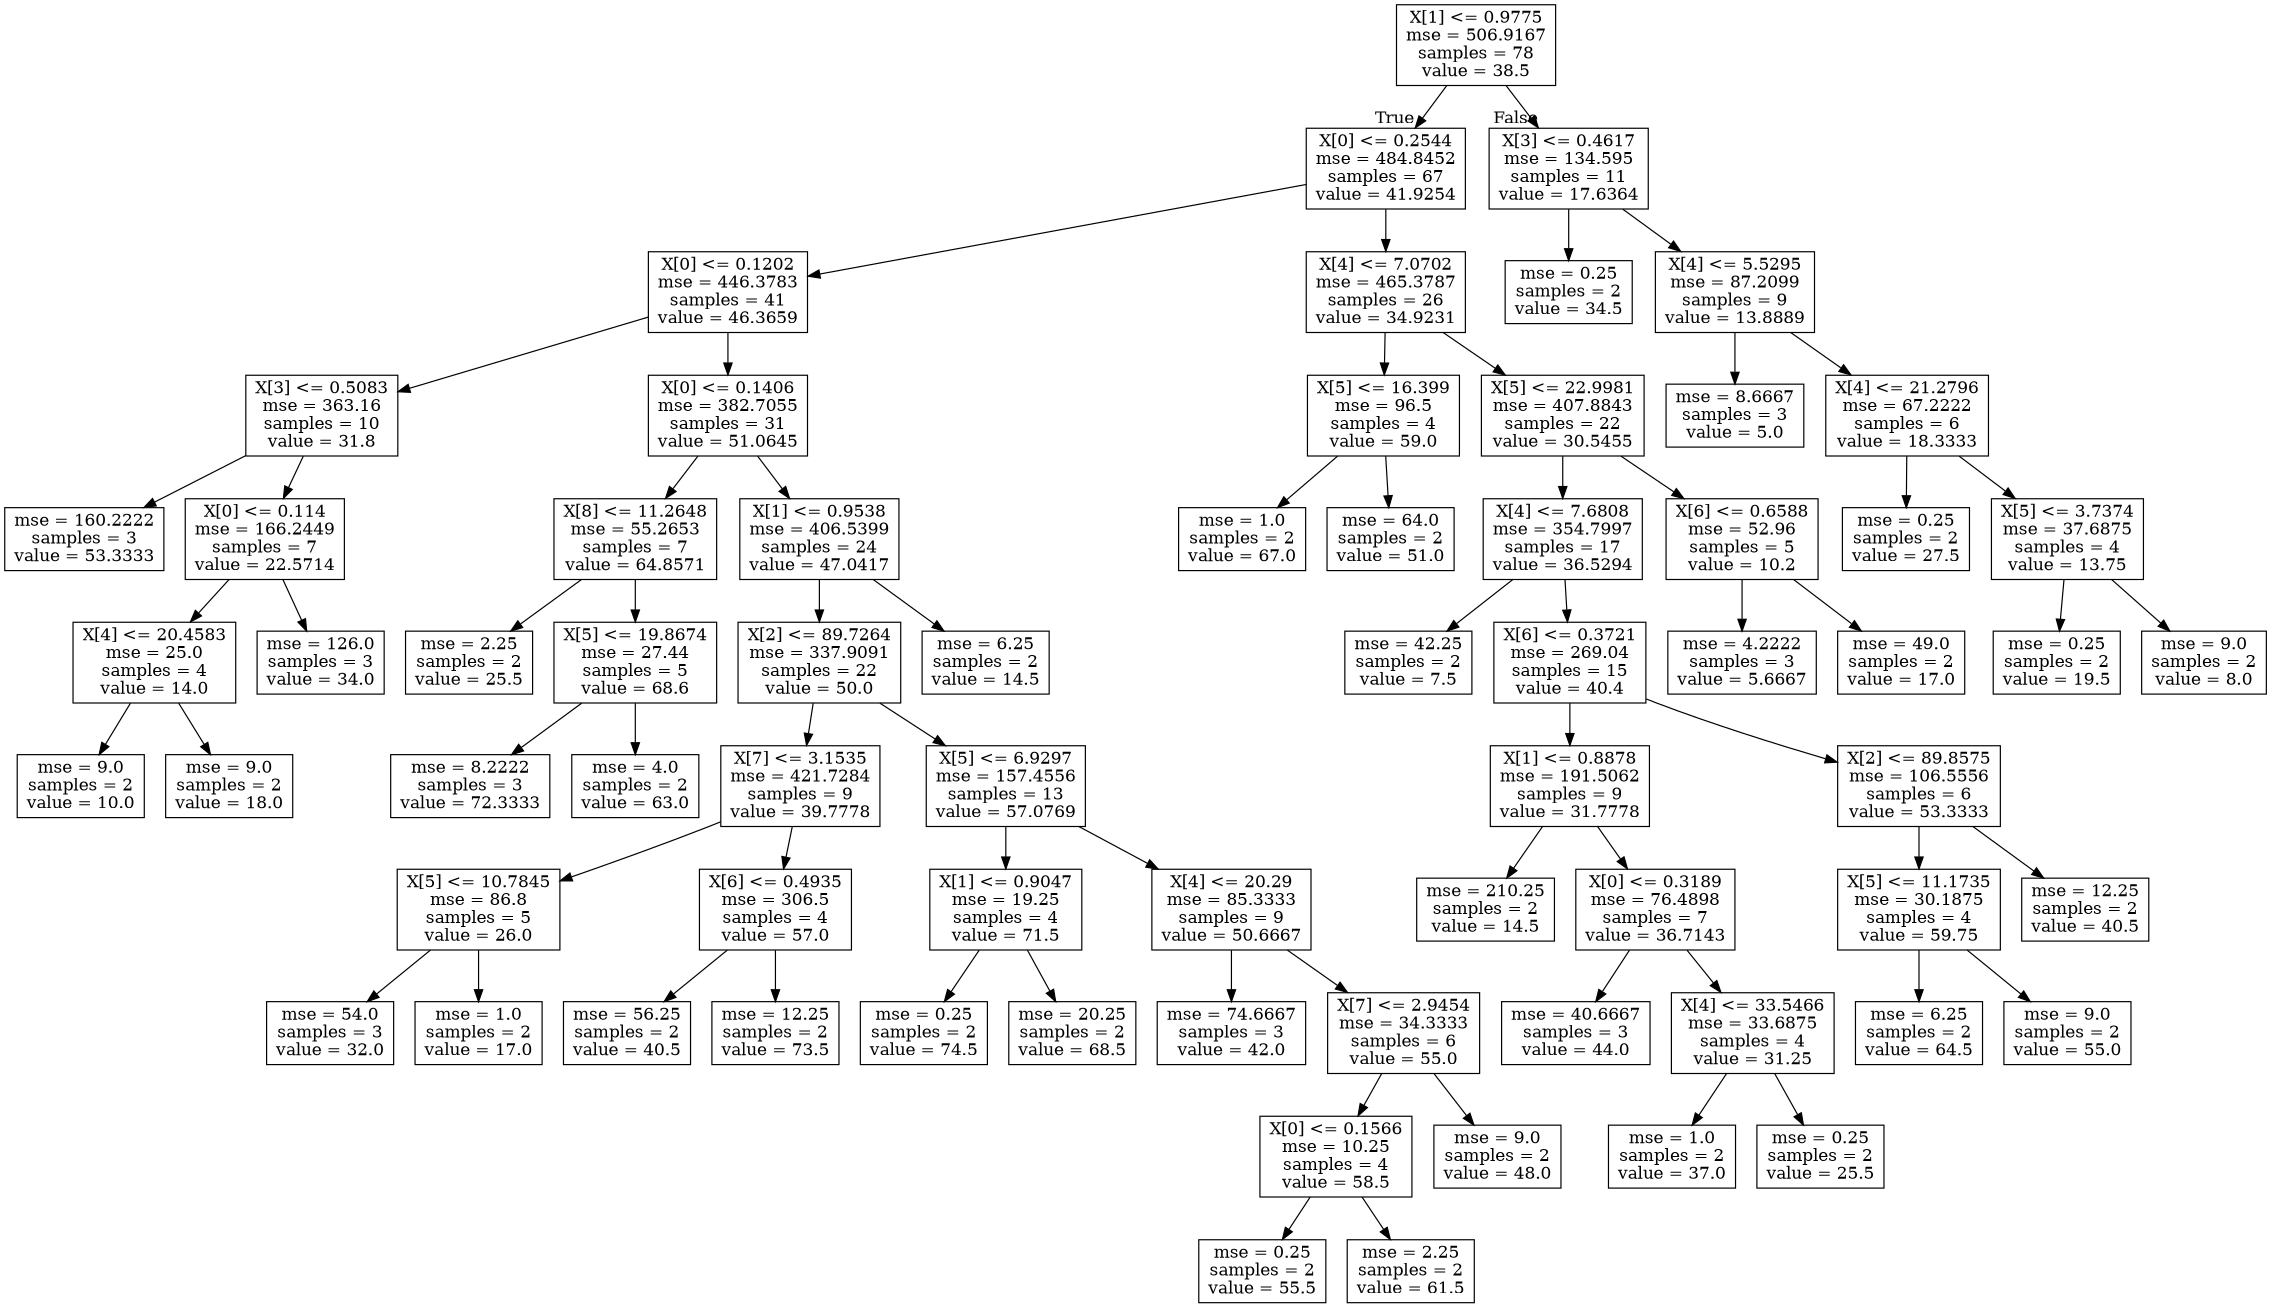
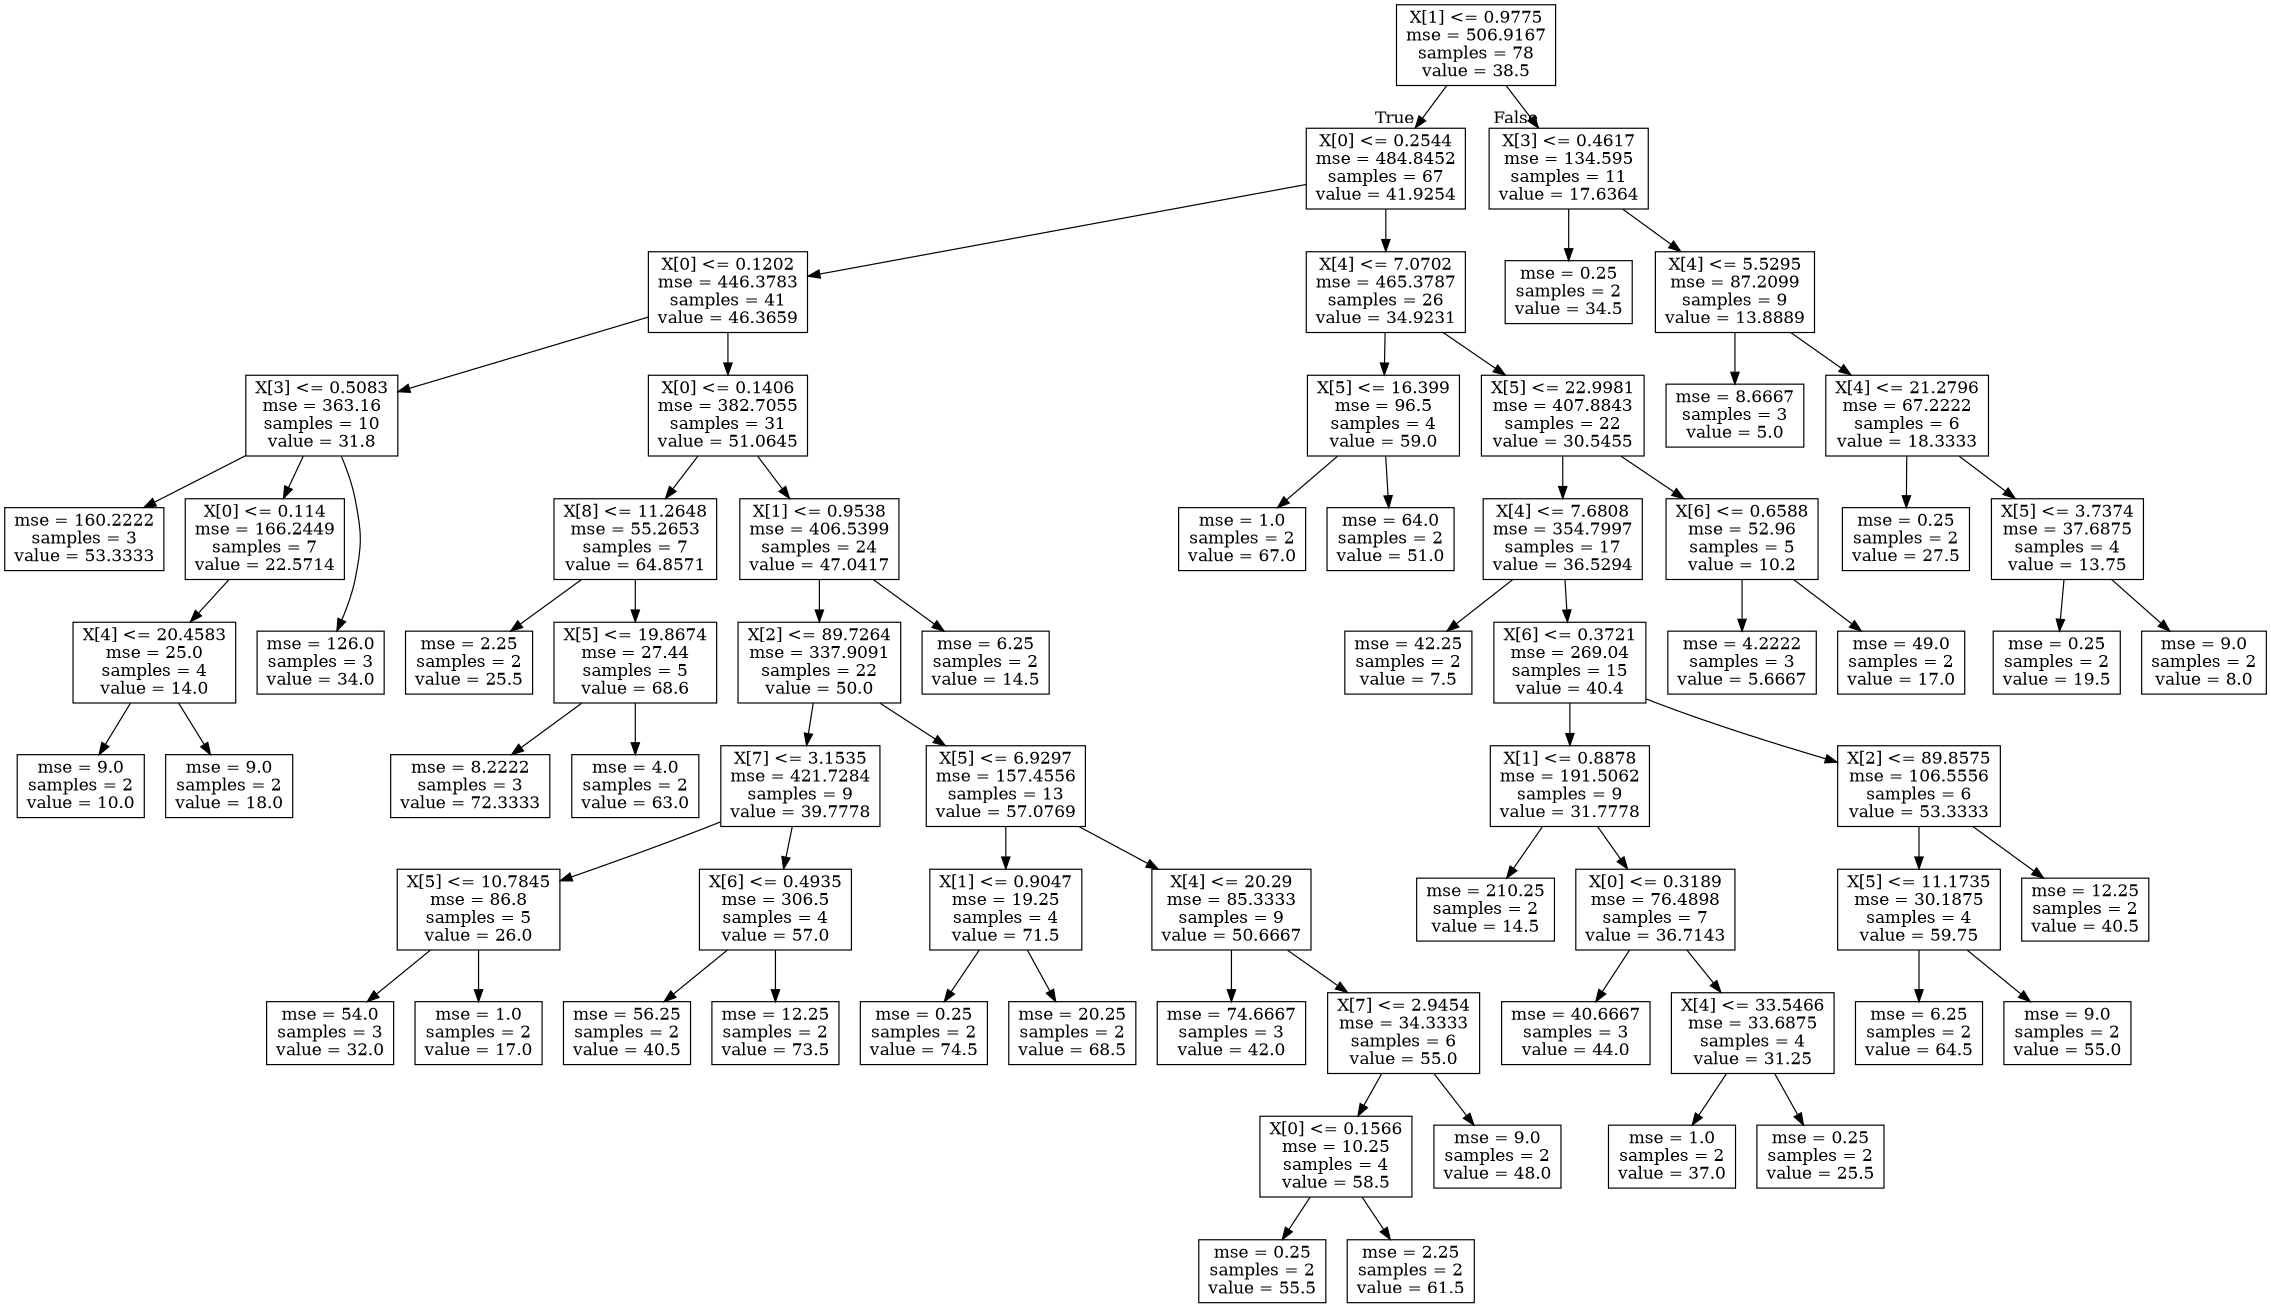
(292, 600) -> (360, 538)
